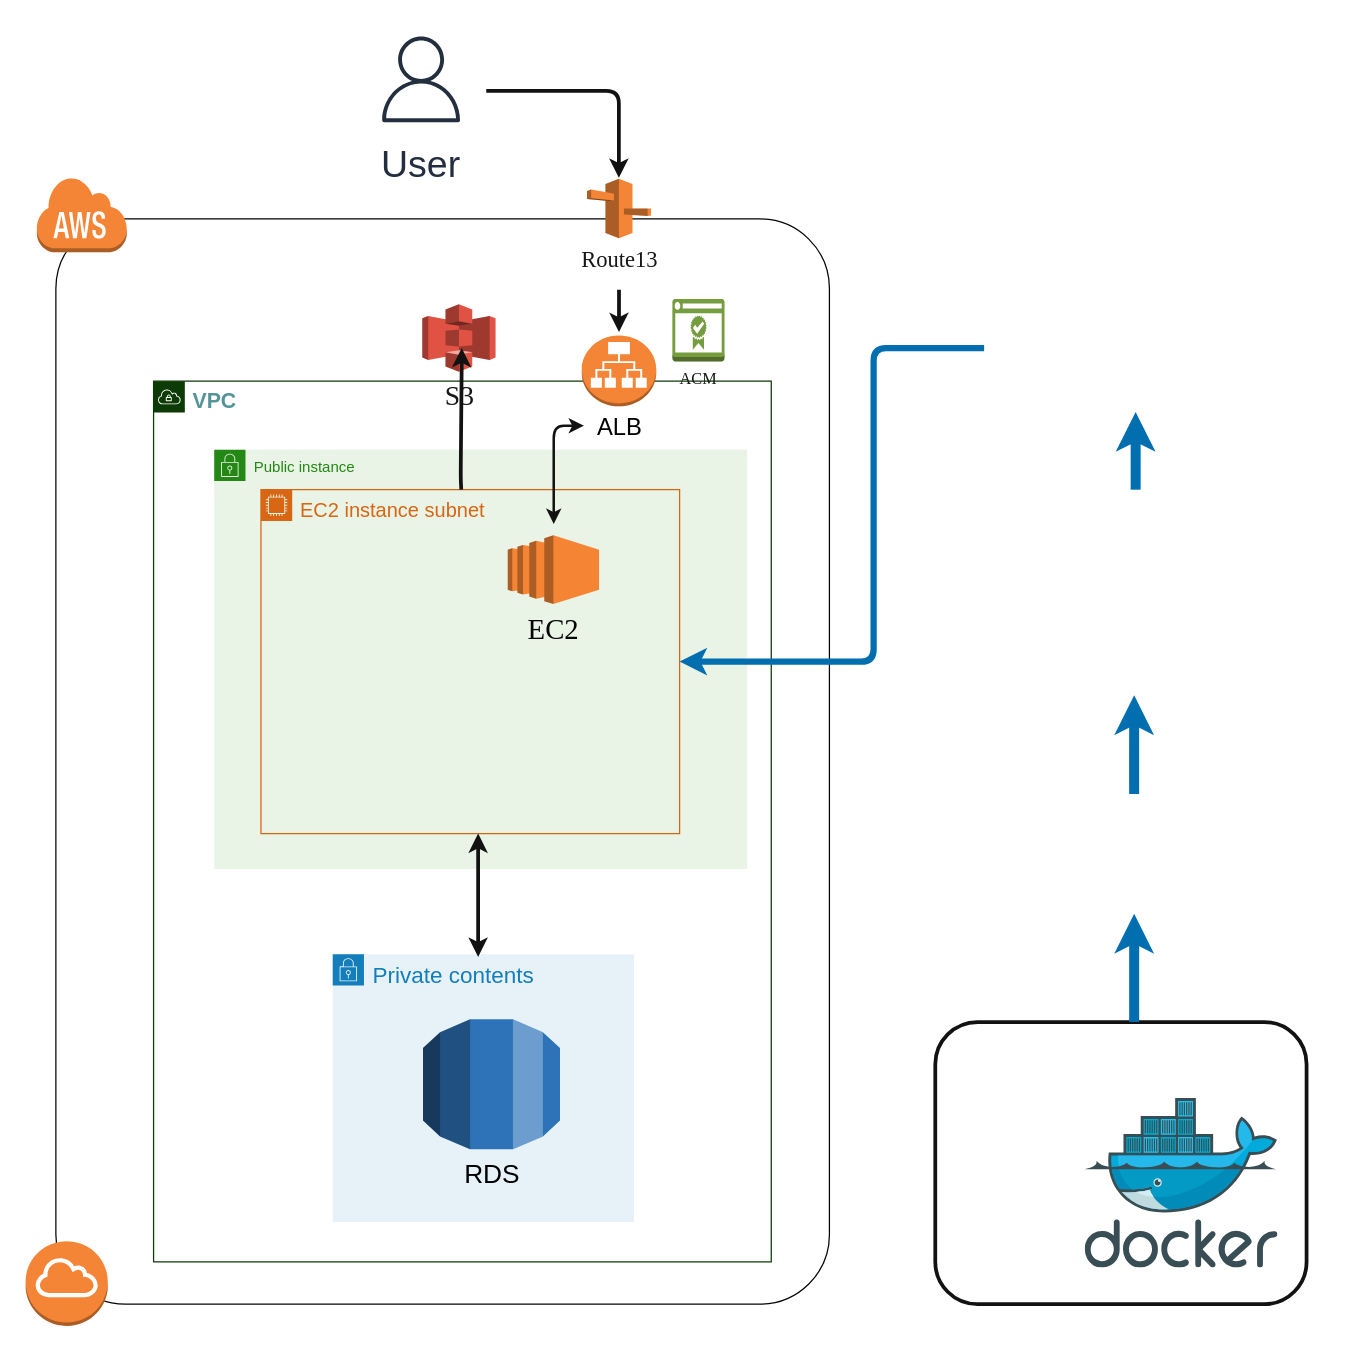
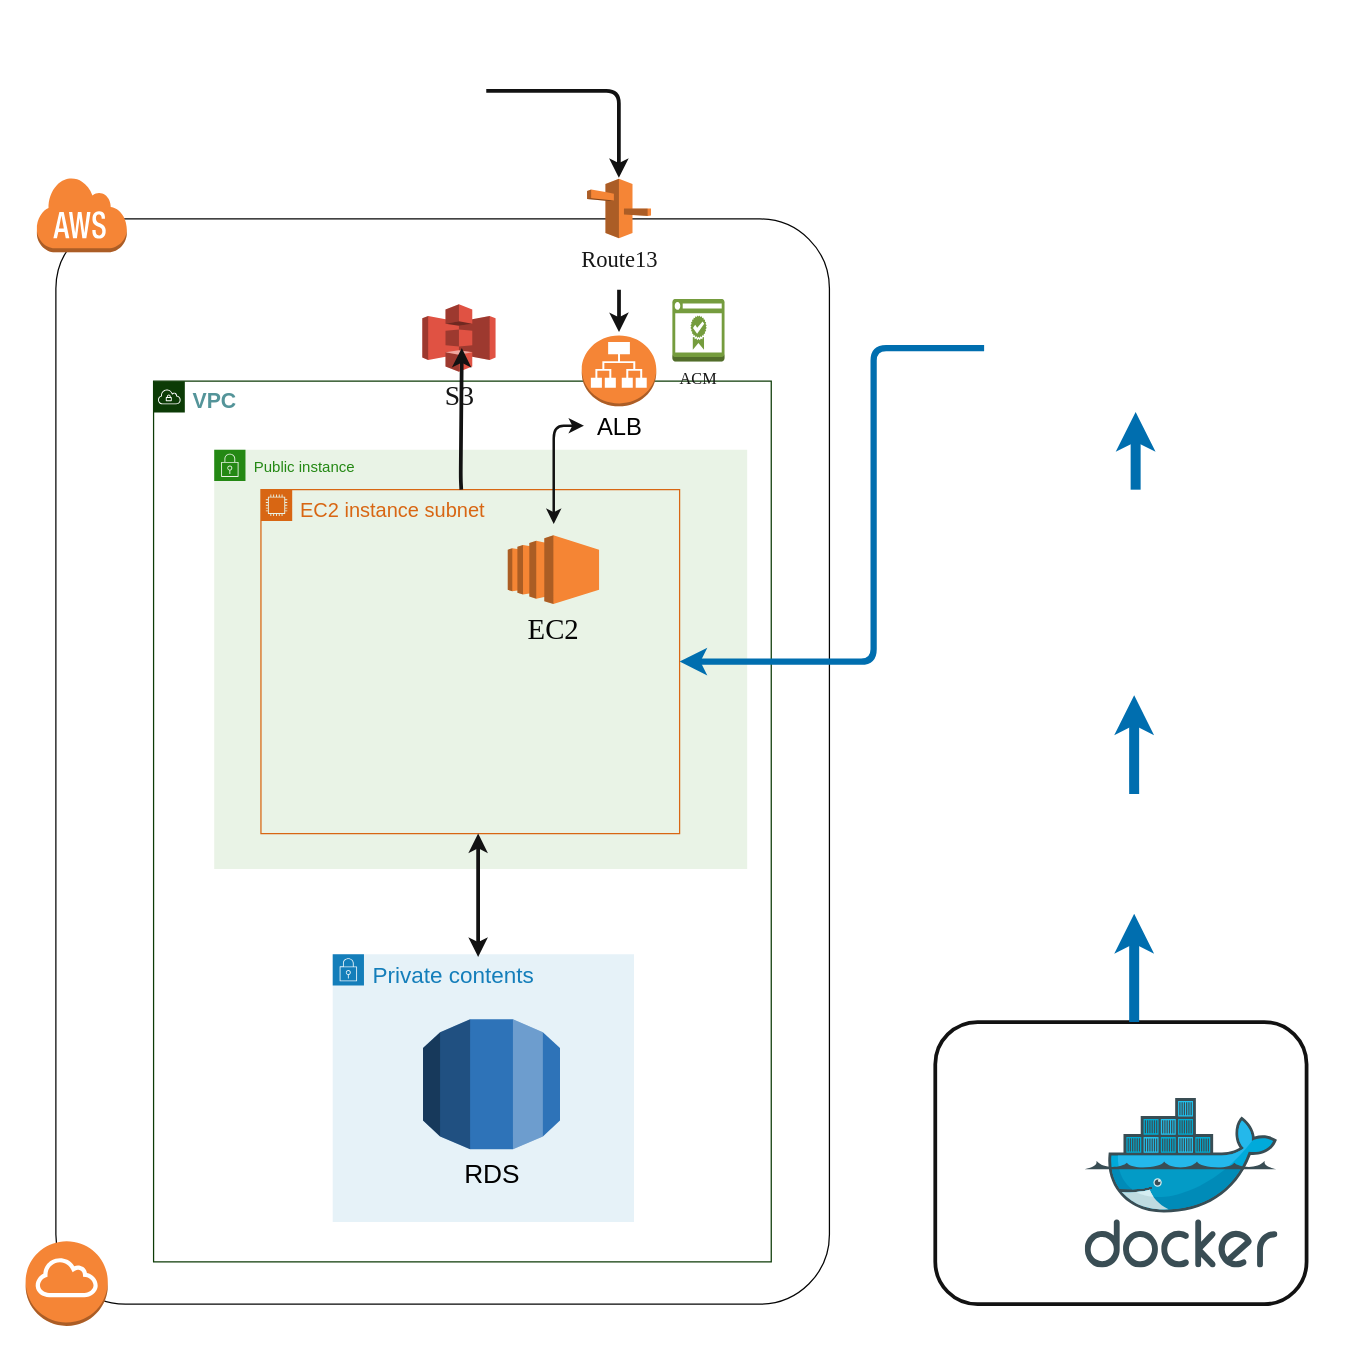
(421, 79) -> none
